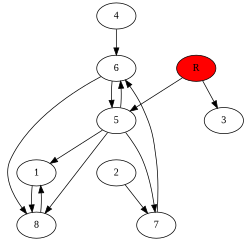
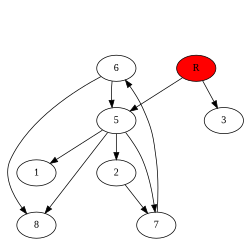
(116, 16) -> none
(121, 98) -> (116, 143)
(32, 195) -> none
(41, 203) -> none
